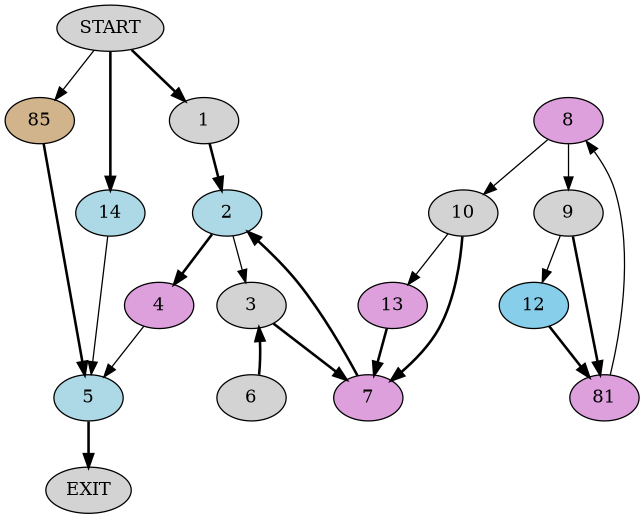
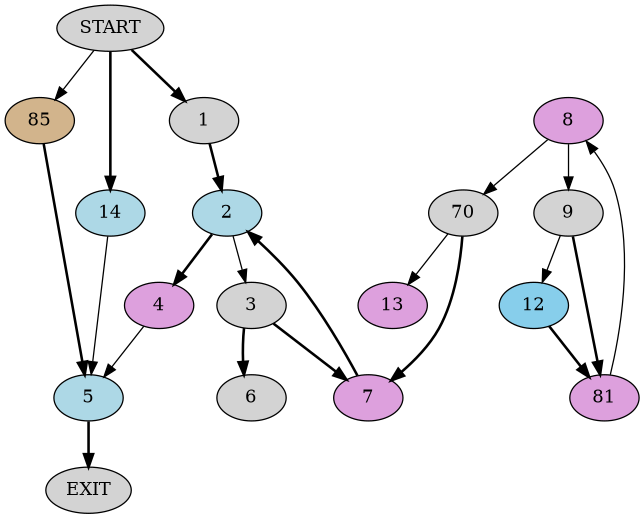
(463, 213) -> (463, 213)
(382, 345) -> none
(260, 358) -> (243, 345)
